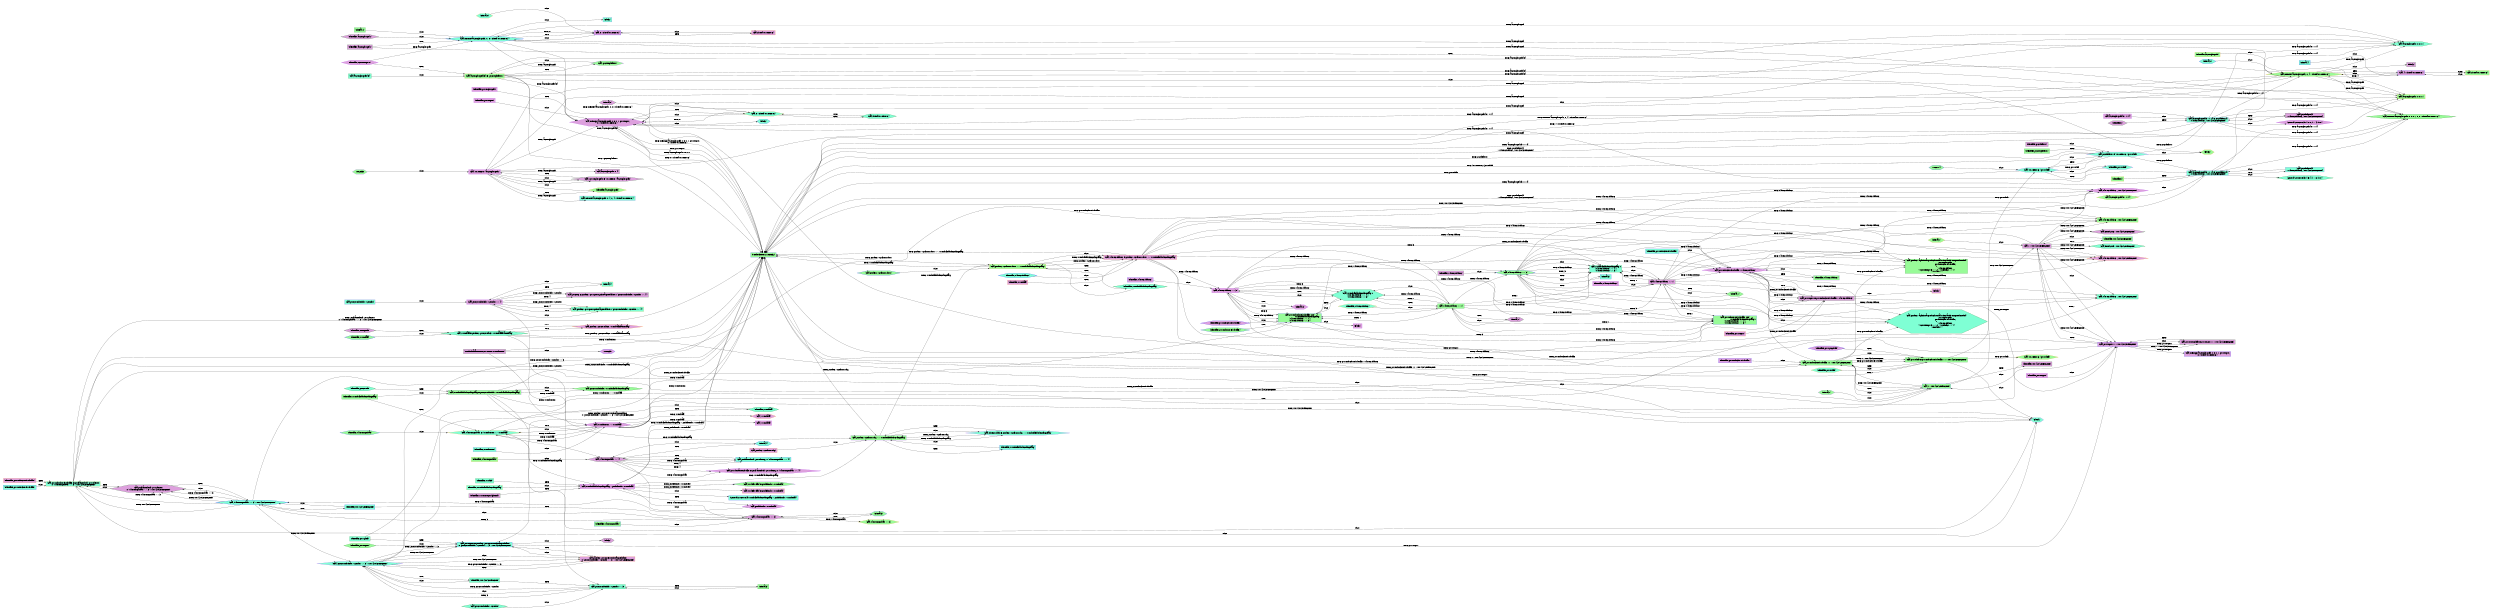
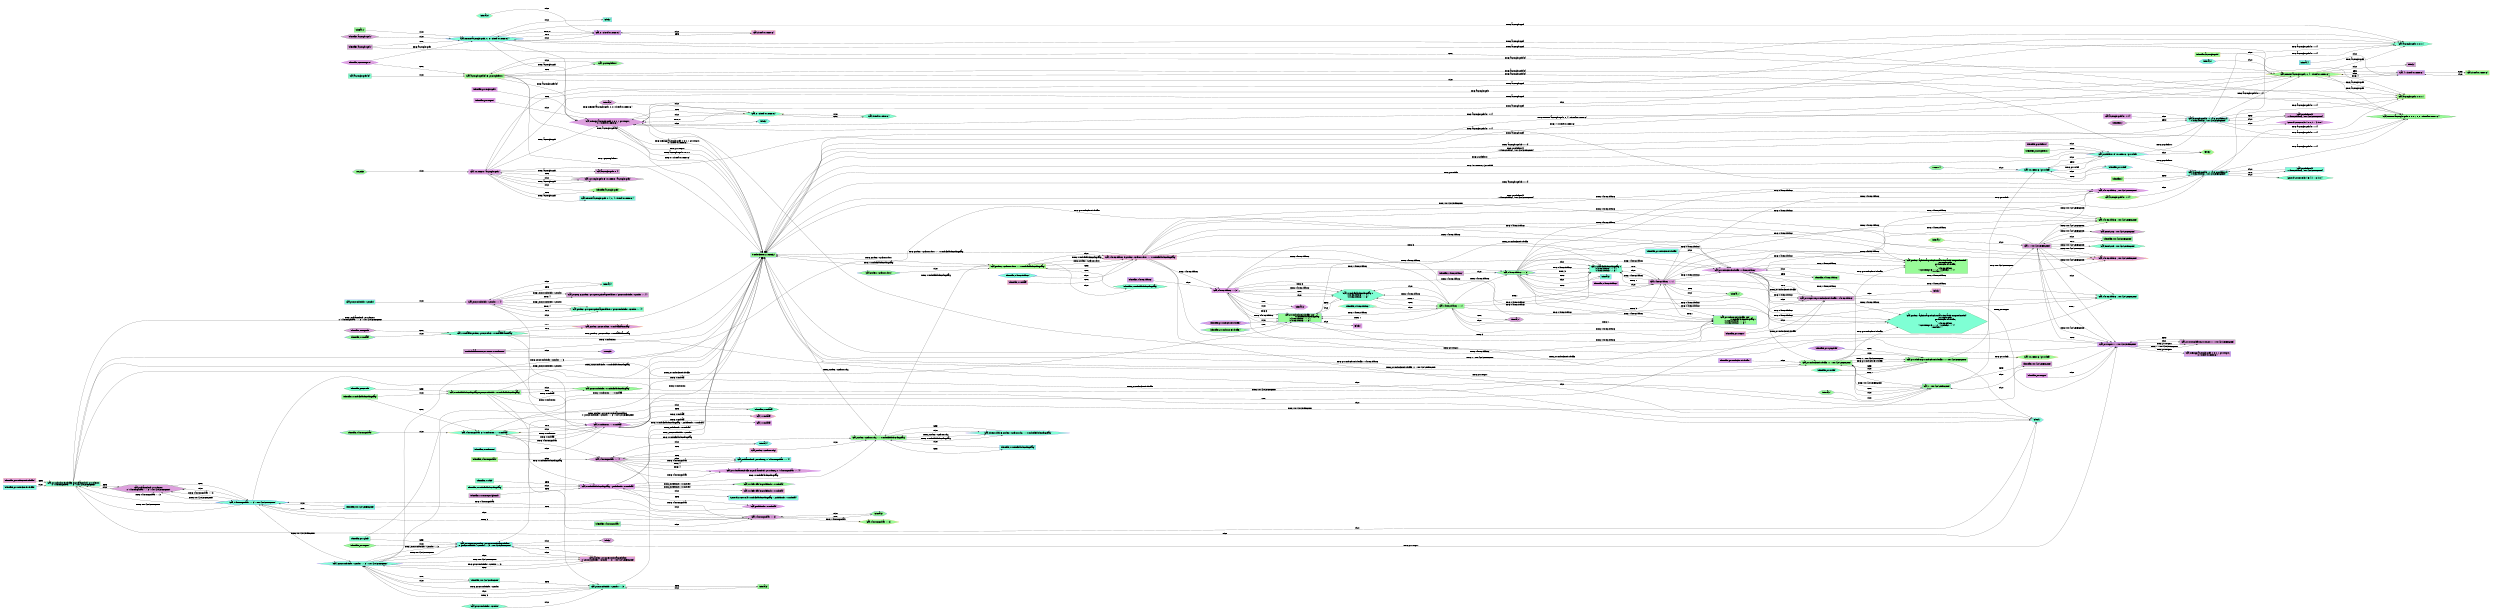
none -> (1362, 92)
none -> (687, 435)
